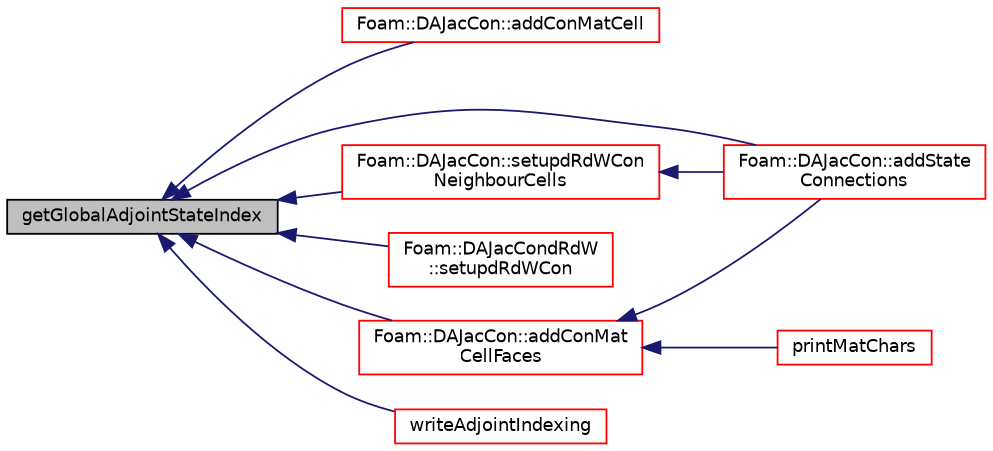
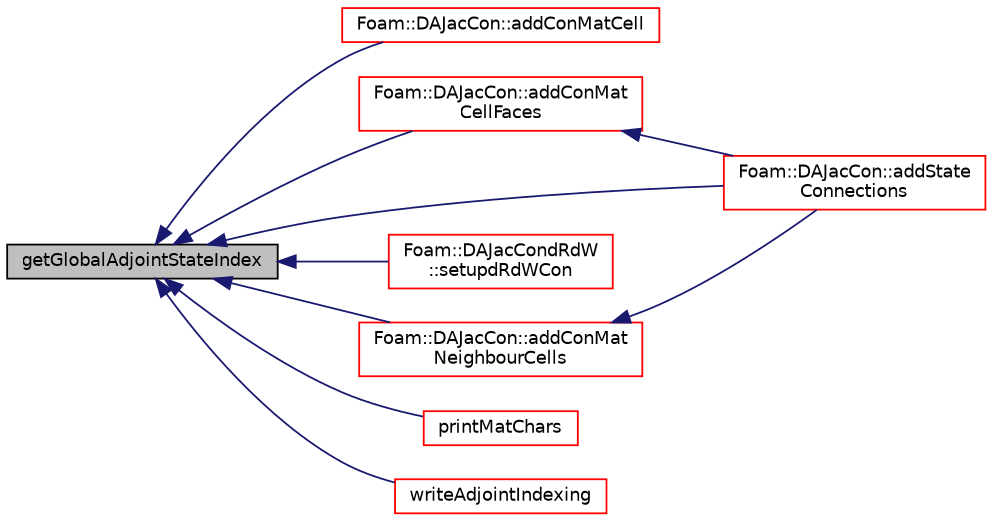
(501, 172) -> (501, 349)
(719, 348) -> (294, 368)
